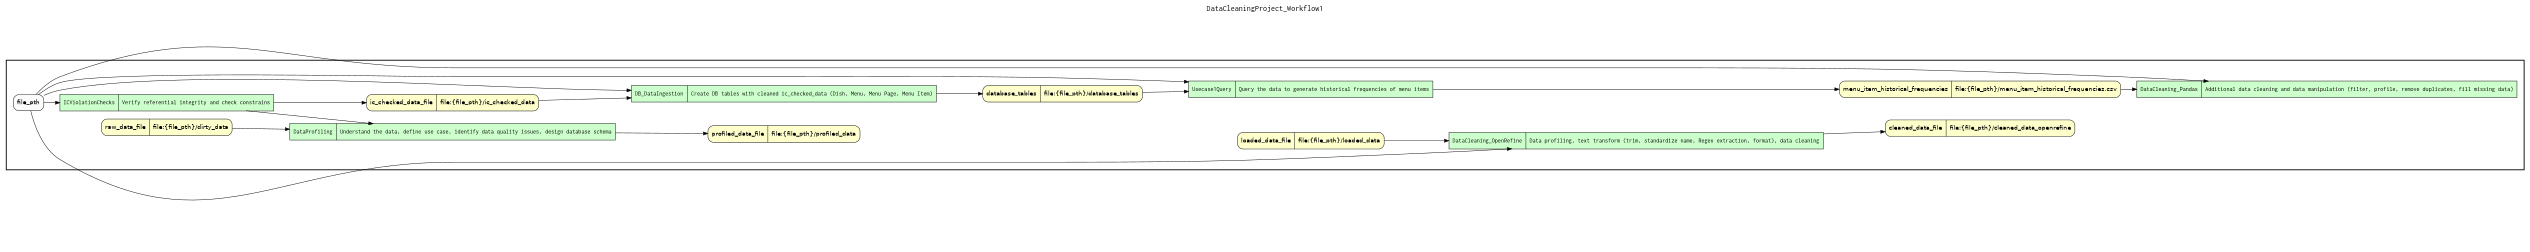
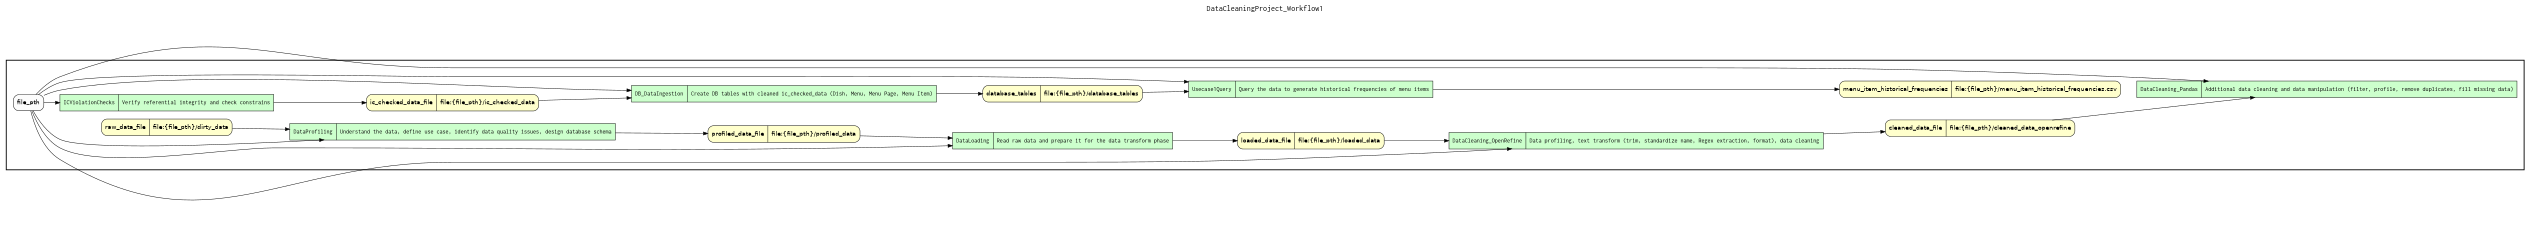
(2127, 89) -> (2151, 109)
(307, 117) -> (170, 146)
none -> (1063, 141)
